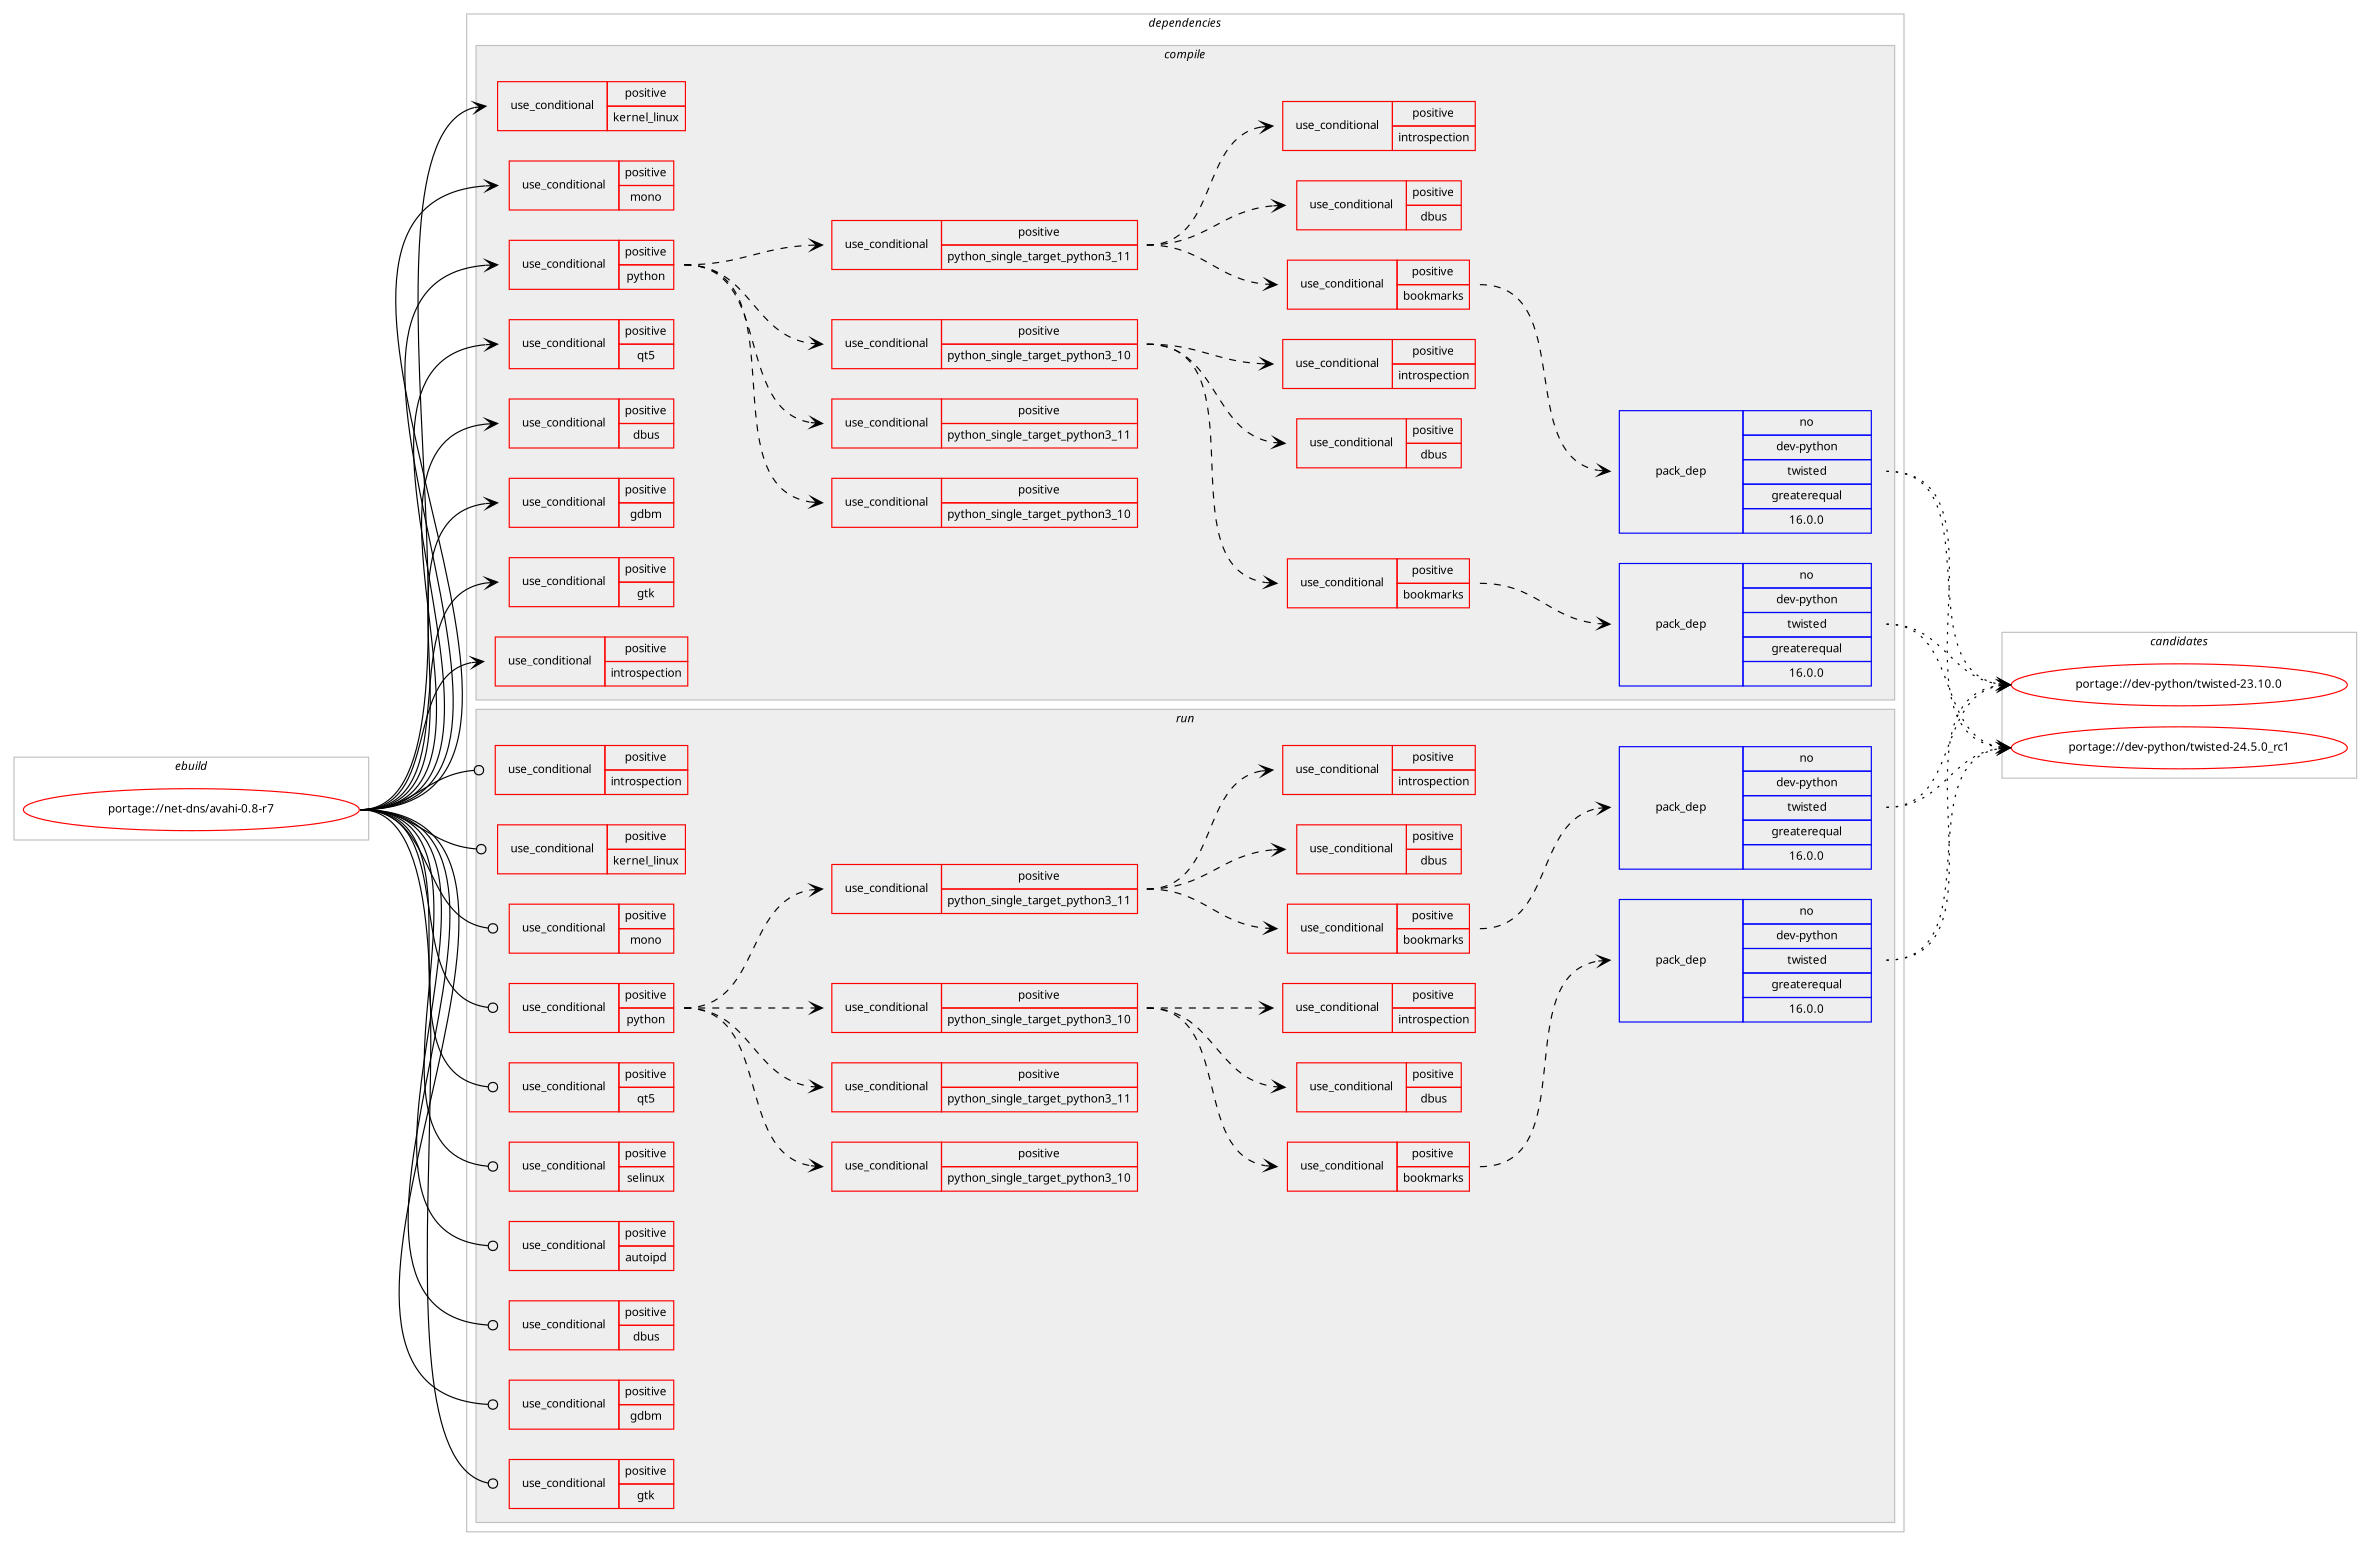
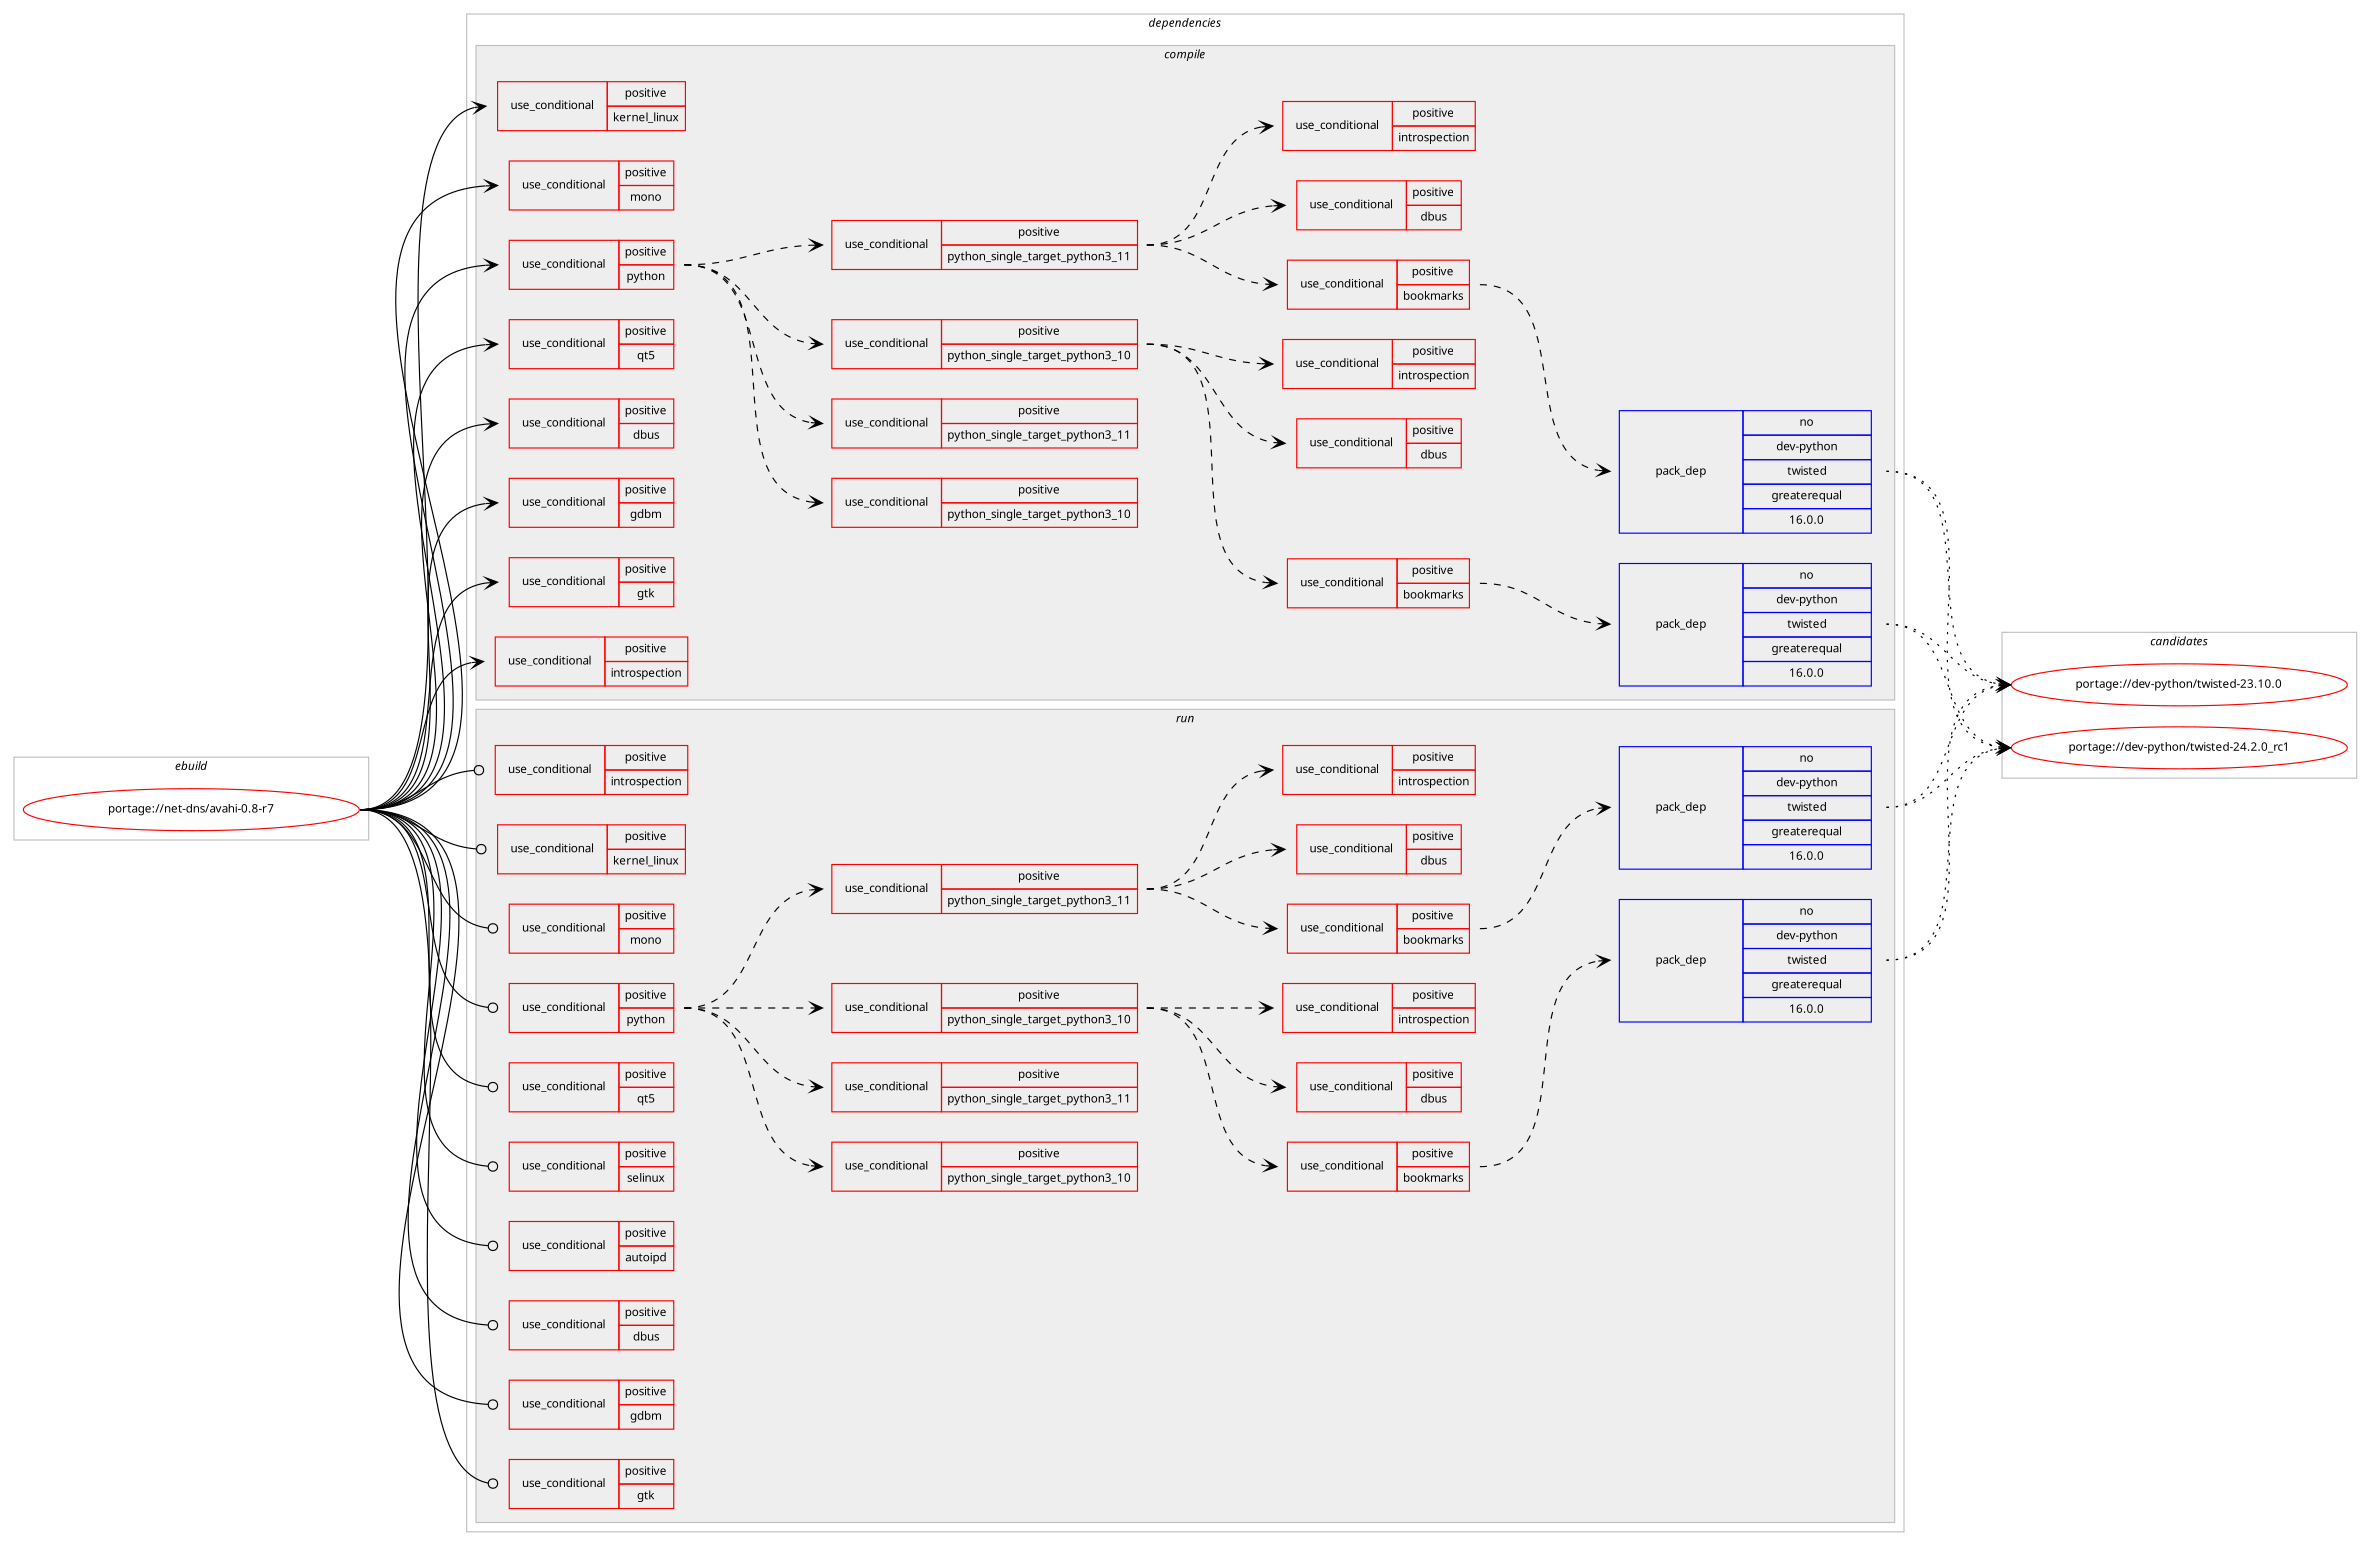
(2179, 748) -> (2179, 748)
